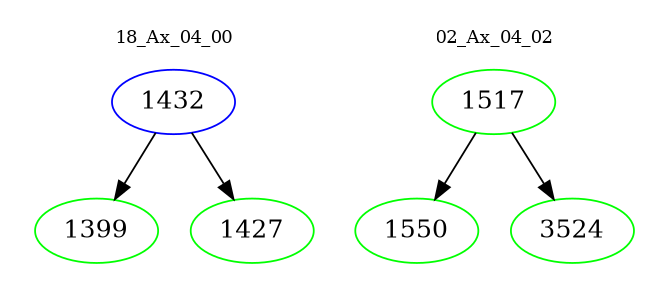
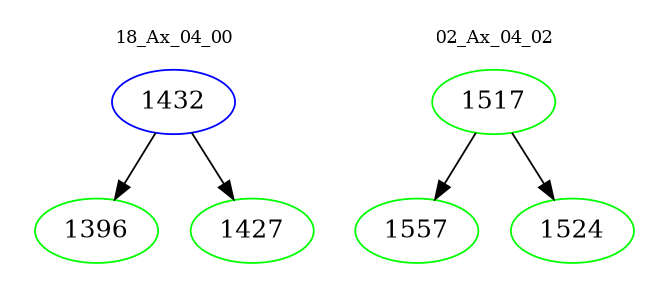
(97, 231) -> (97, 231)
(417, 231) -> (417, 231)
(572, 231) -> (572, 231)
